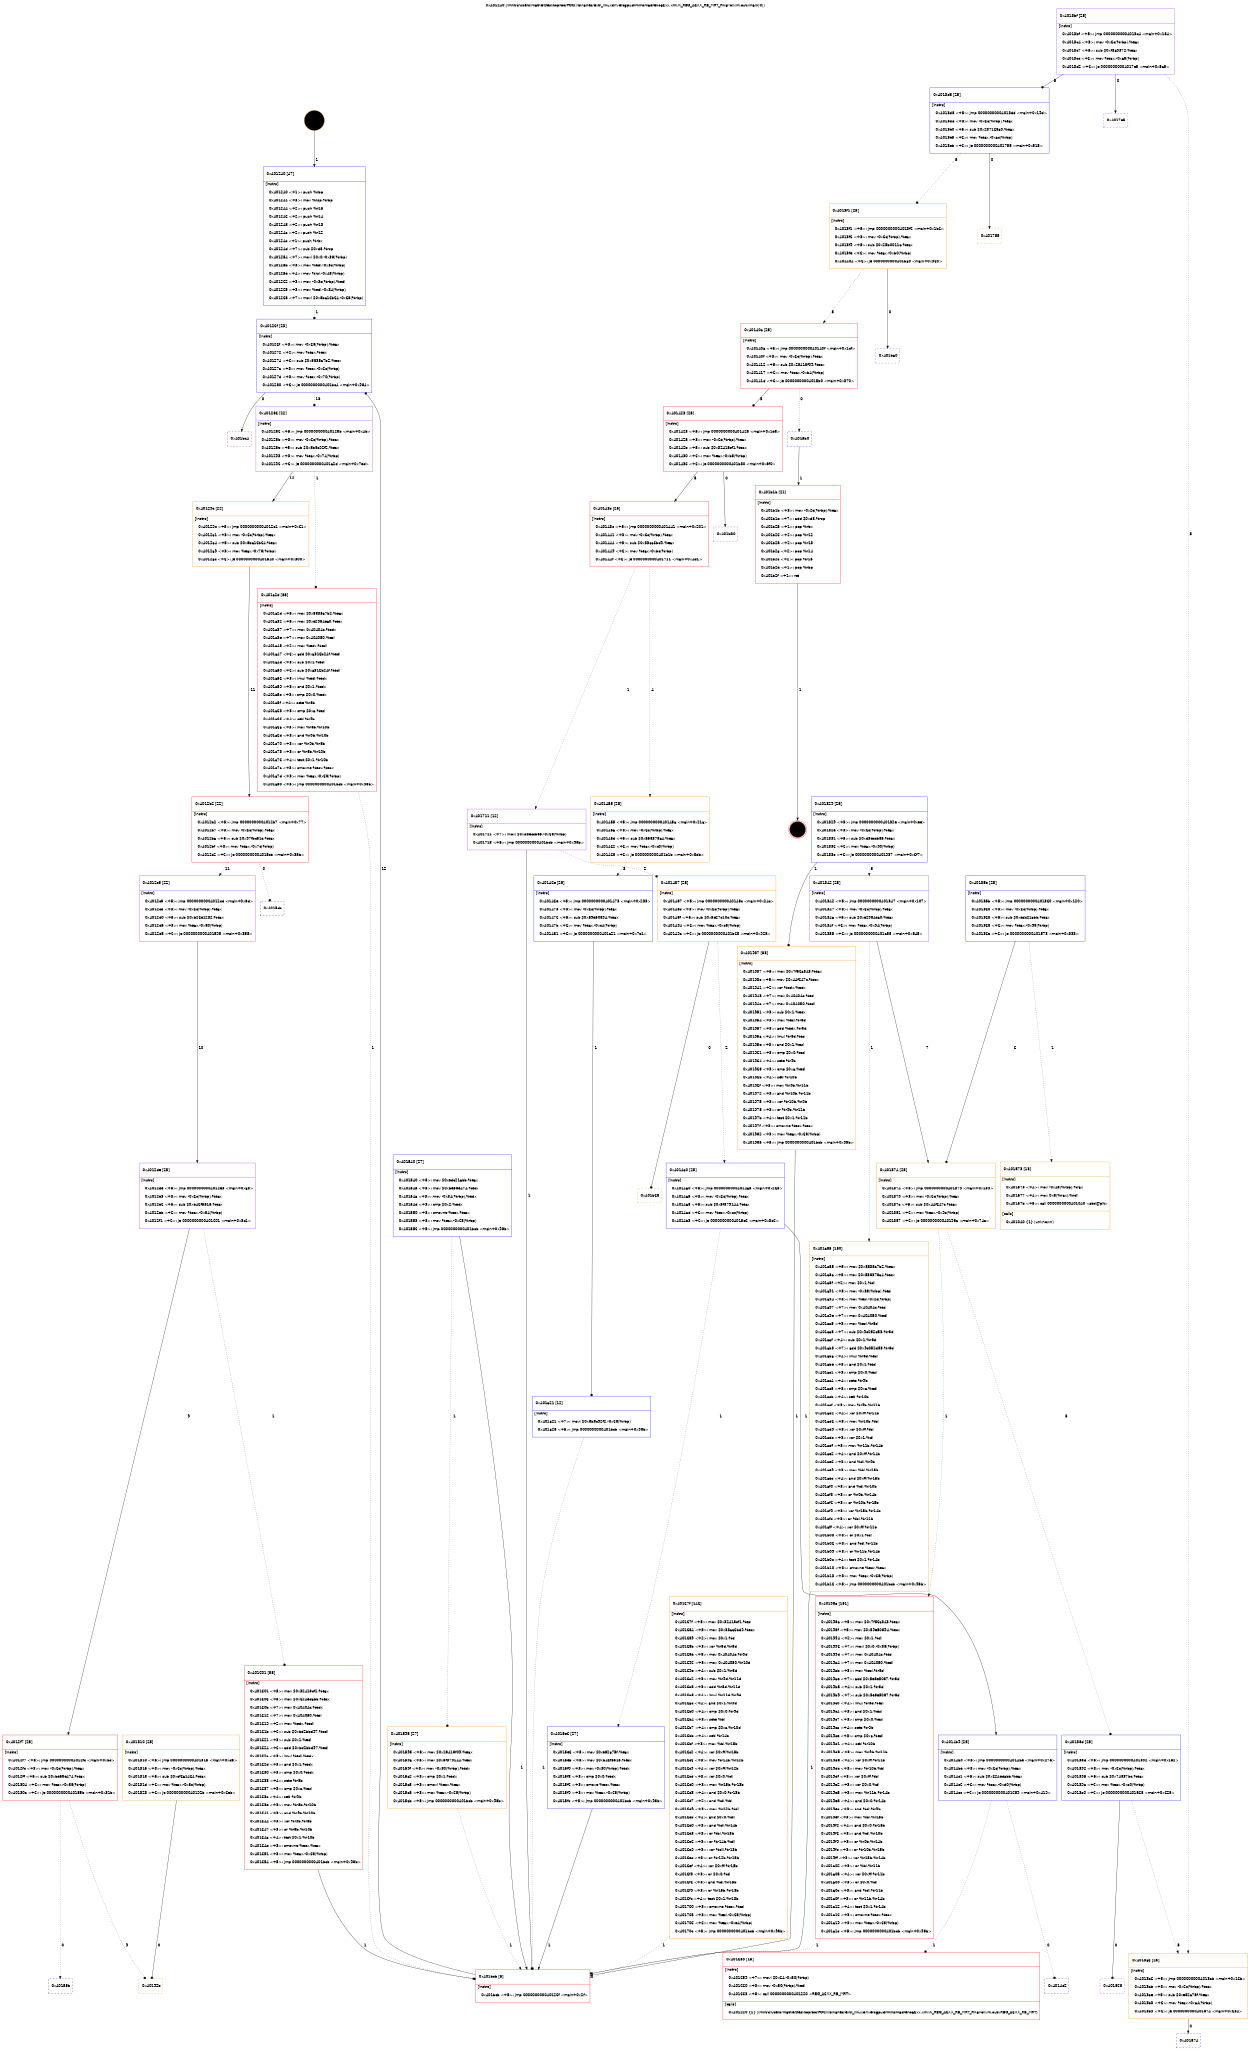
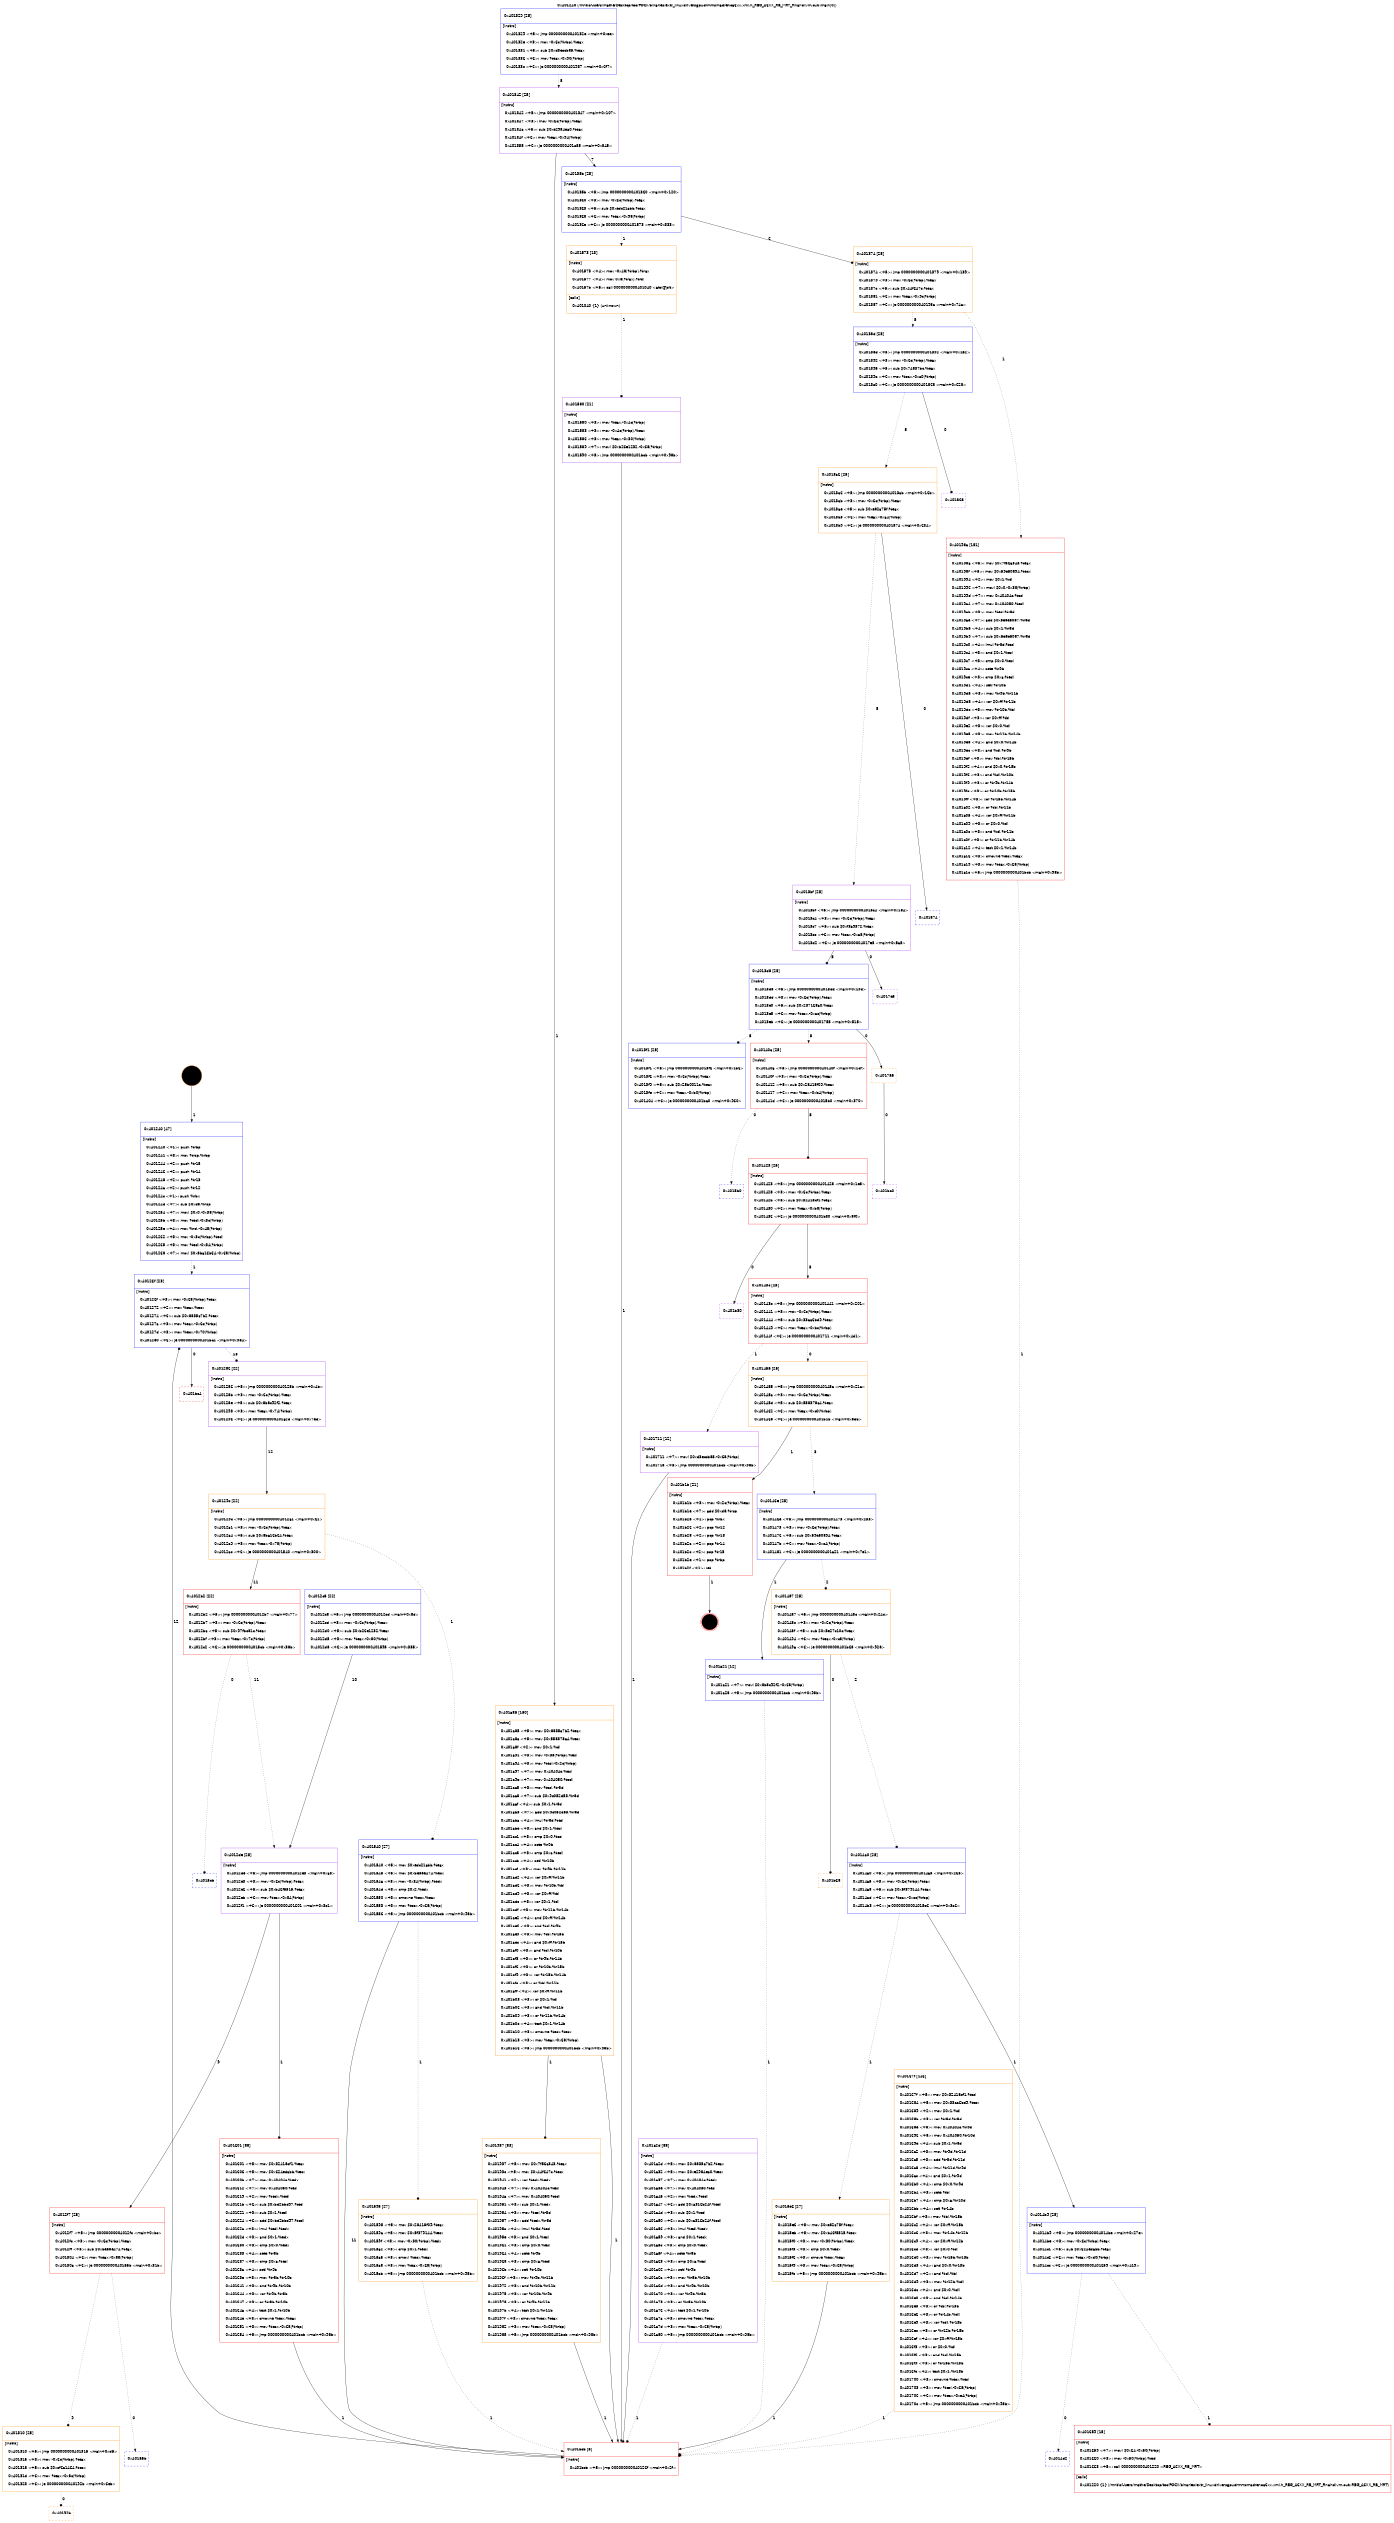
(888, 236) -> (687, 1076)
(844, 295) -> (809, 1035)
(888, 307) -> (884, 1132)
(314, 311) -> (192, 1266)
none -> (621, 430)
(799, 464) -> (776, 1454)
(315, 529) -> none
(317, 690) -> (698, 2240)
(652, 690) -> (810, 1355)
(607, 865) -> (824, 1573)
(225, 868) -> (260, 1750)
(797, 901) -> (547, 2096)
(197, 909) -> (363, 1622)
(1188, 1009) -> (865, 708)
(721, 1051) -> (868, 1750)
(902, 1051) -> (589, 159)
(869, 1090) -> (555, 928)
(592, 1168) -> (765, 1606)
(244, 1446) -> (279, 2025)
(1028, 1481) -> (913, 318)
none -> (449, 1654)
(521, 1768) -> (353, 2240)
(606, 1768) -> (831, 2240)
(164, 1889) -> (61, 2498)
(1030, 1889) -> (1070, 2361)
(100, 1892) -> (84, 2349)
